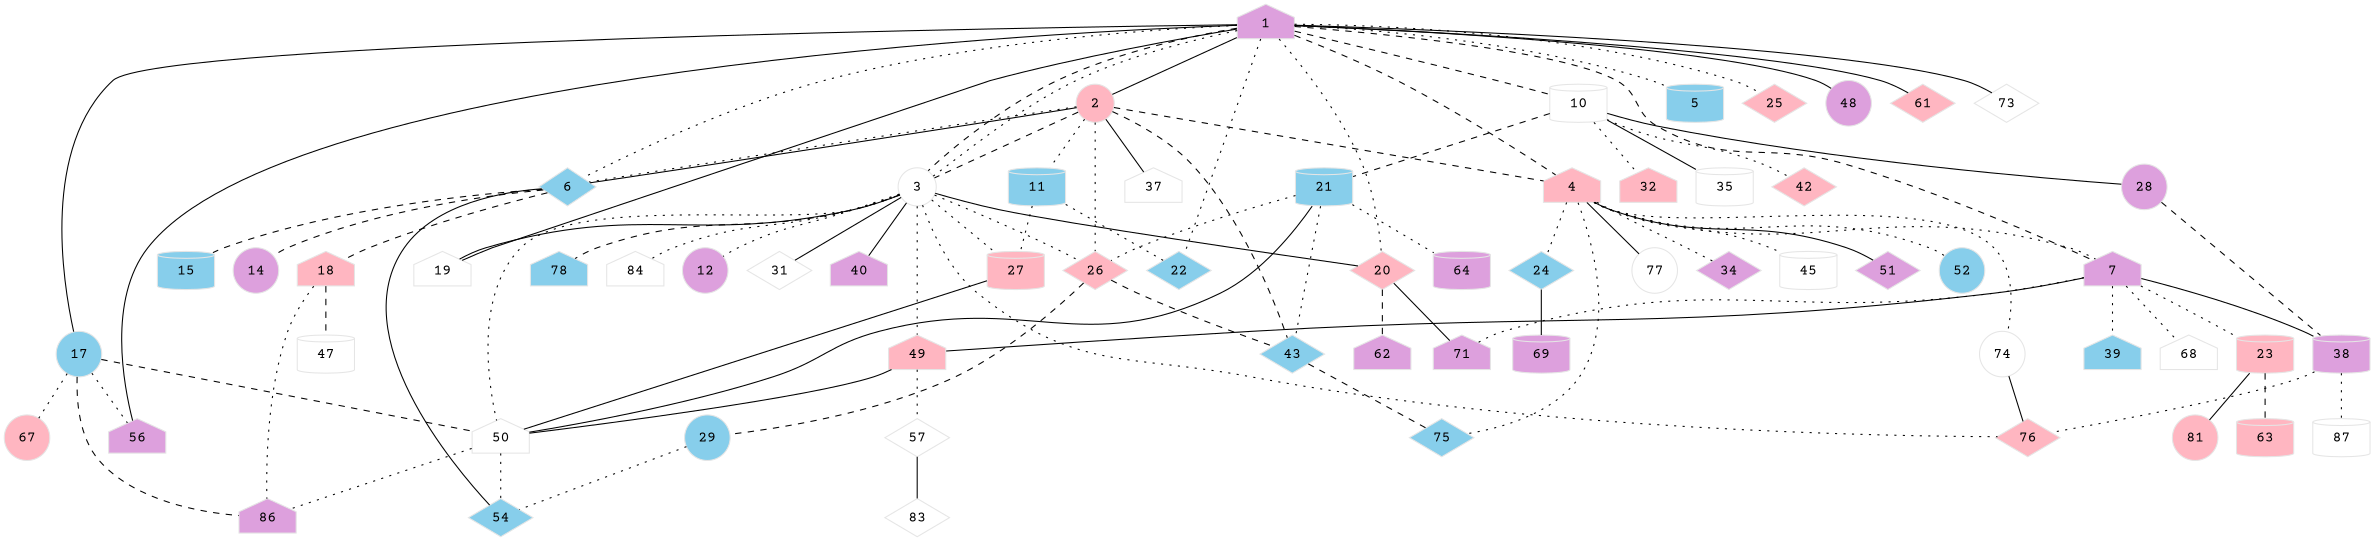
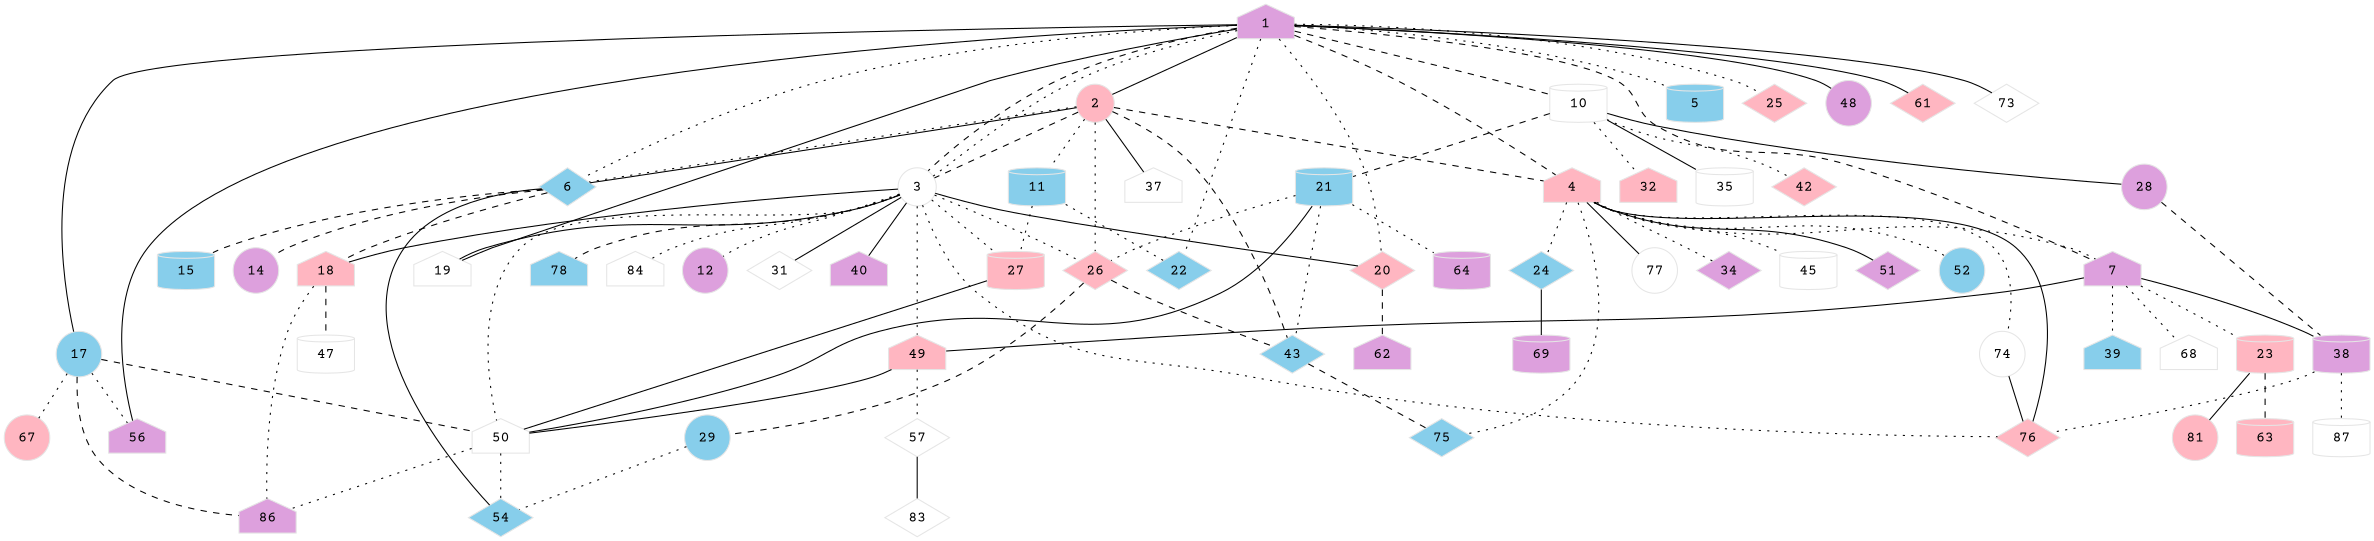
none -> (677, 208)
none -> (2002, 240)
(1462, 354) -> none
